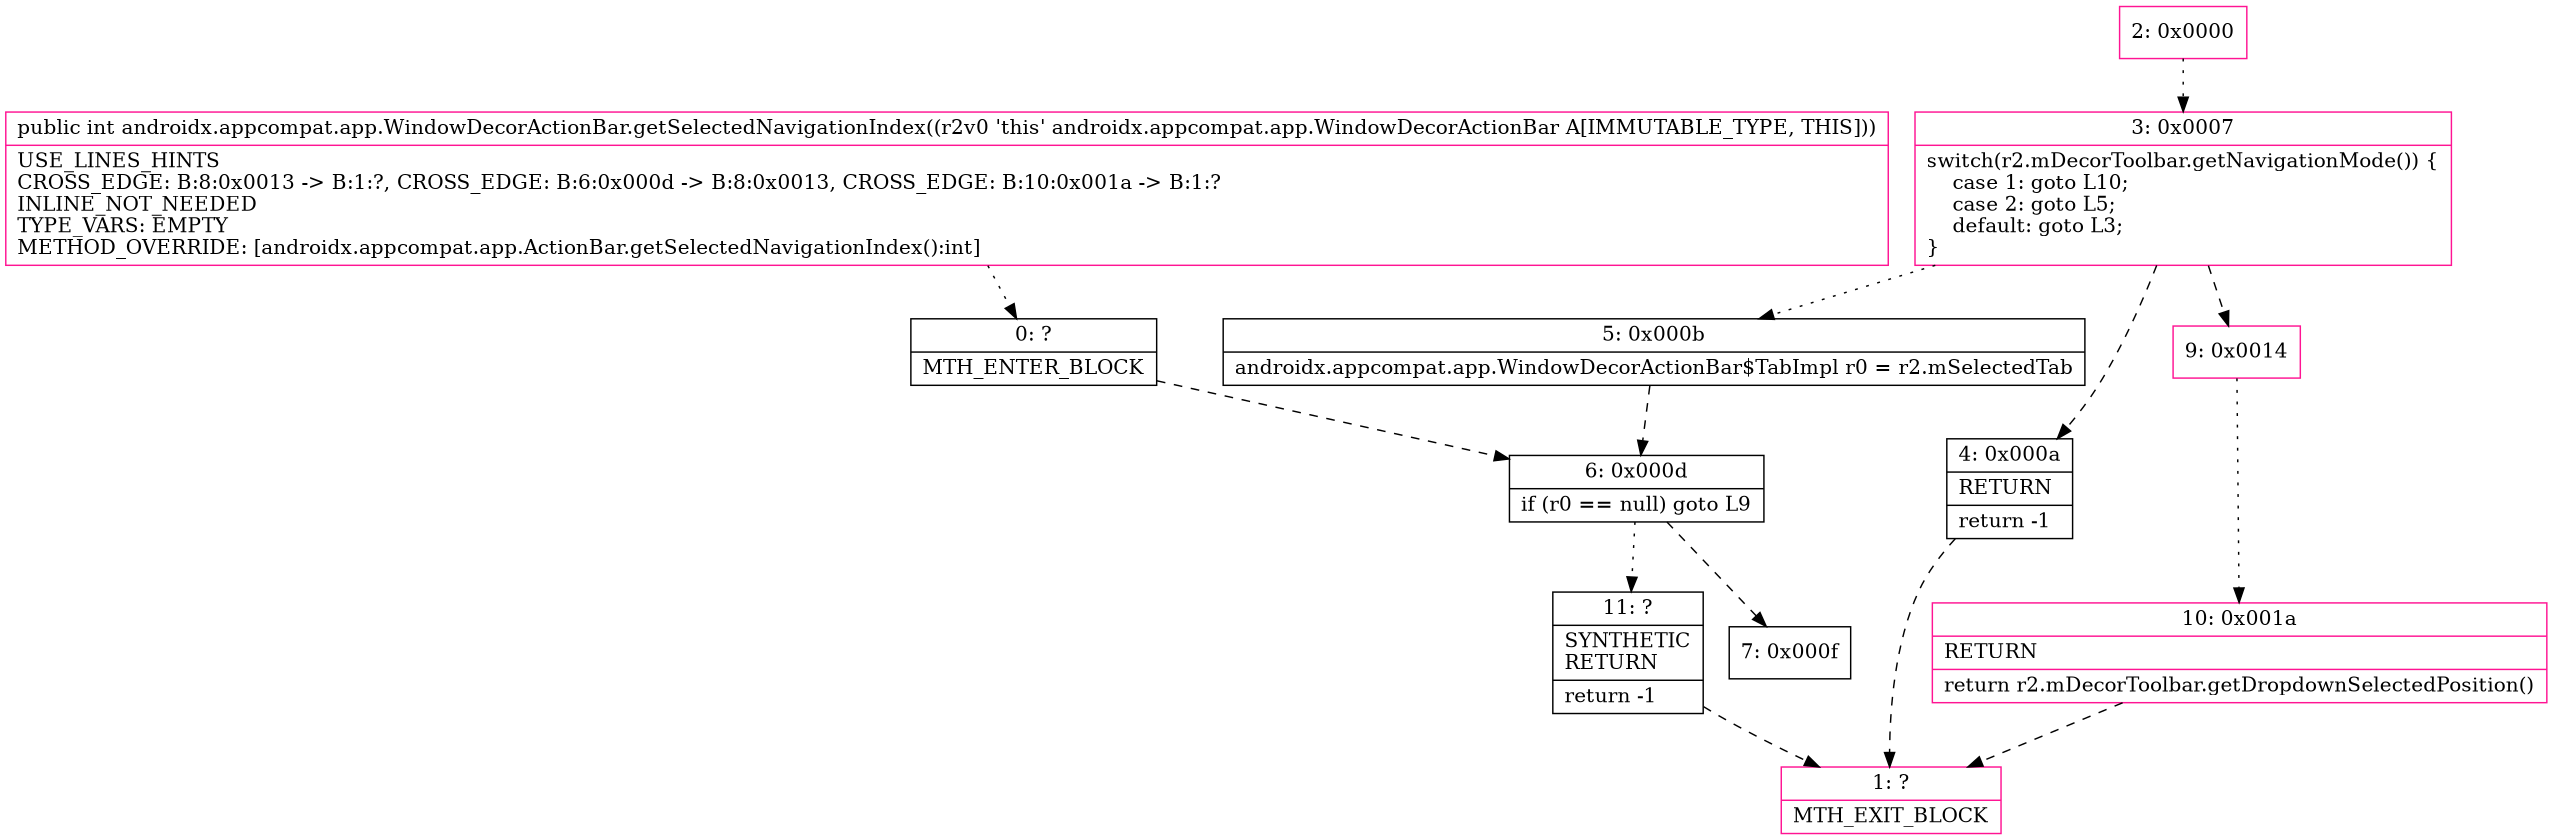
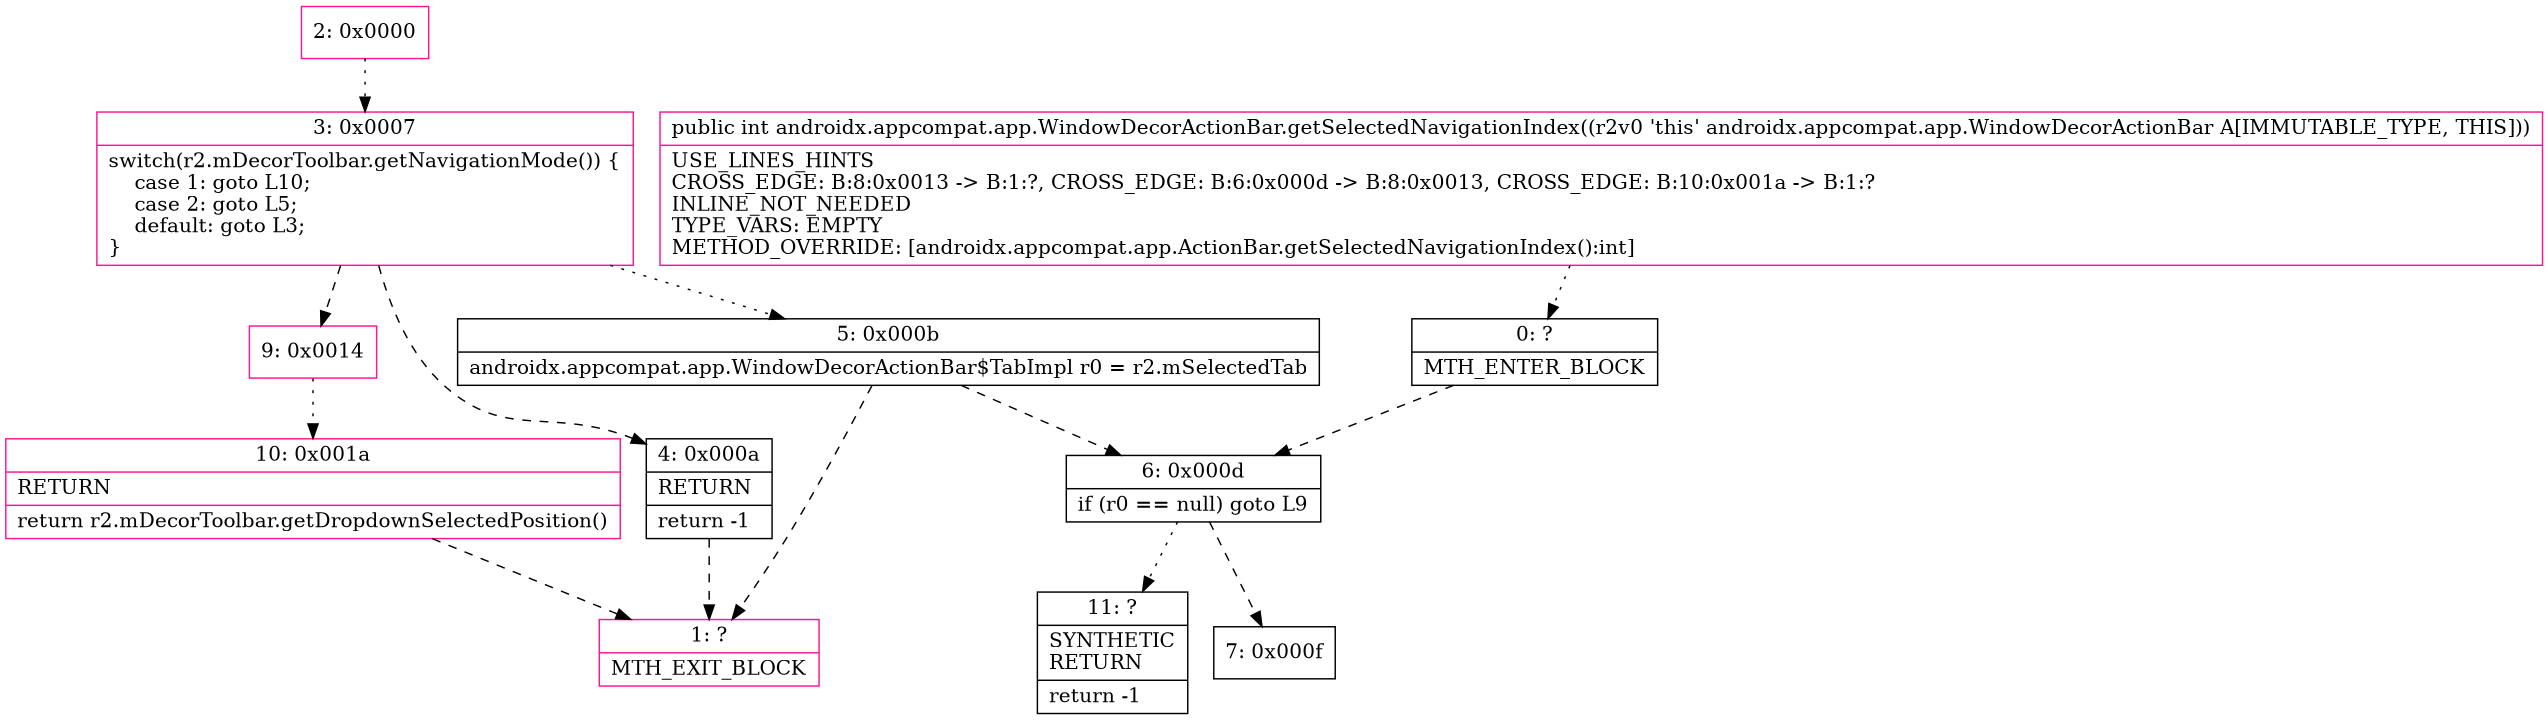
(1754, 735) -> (810, 499)
